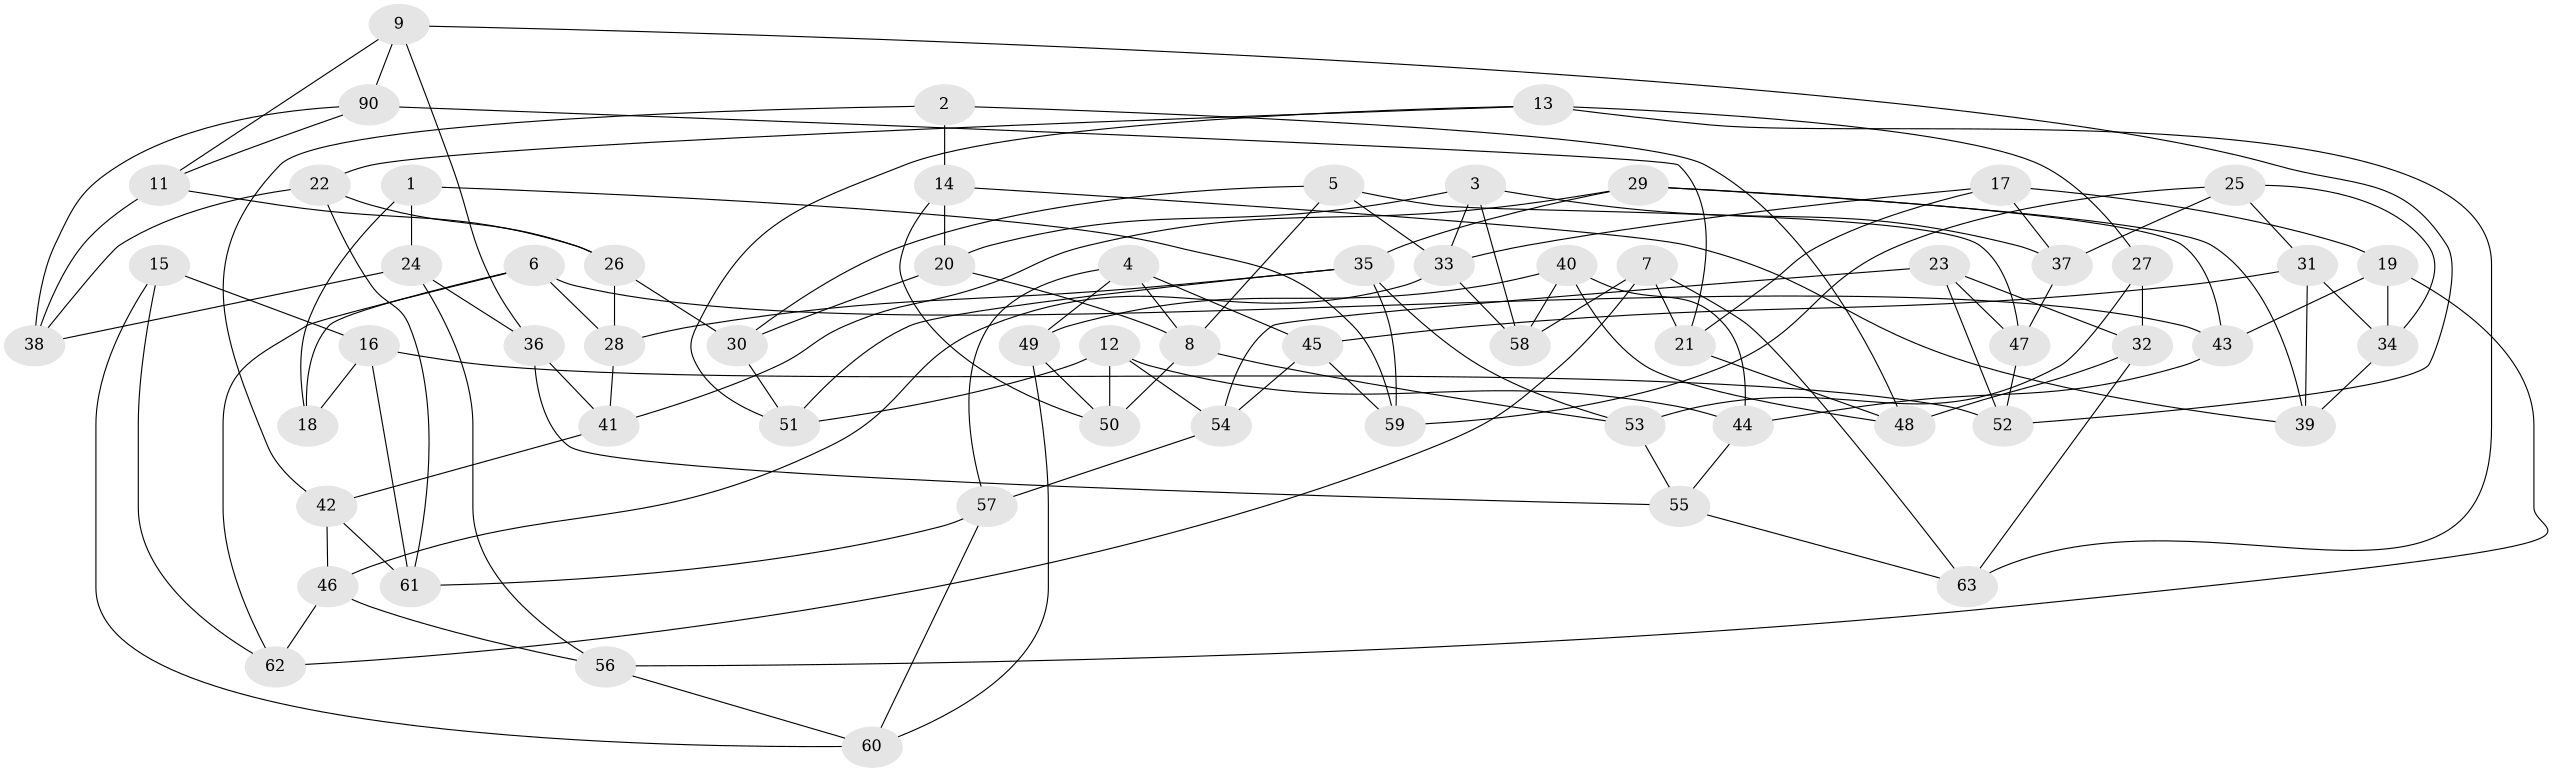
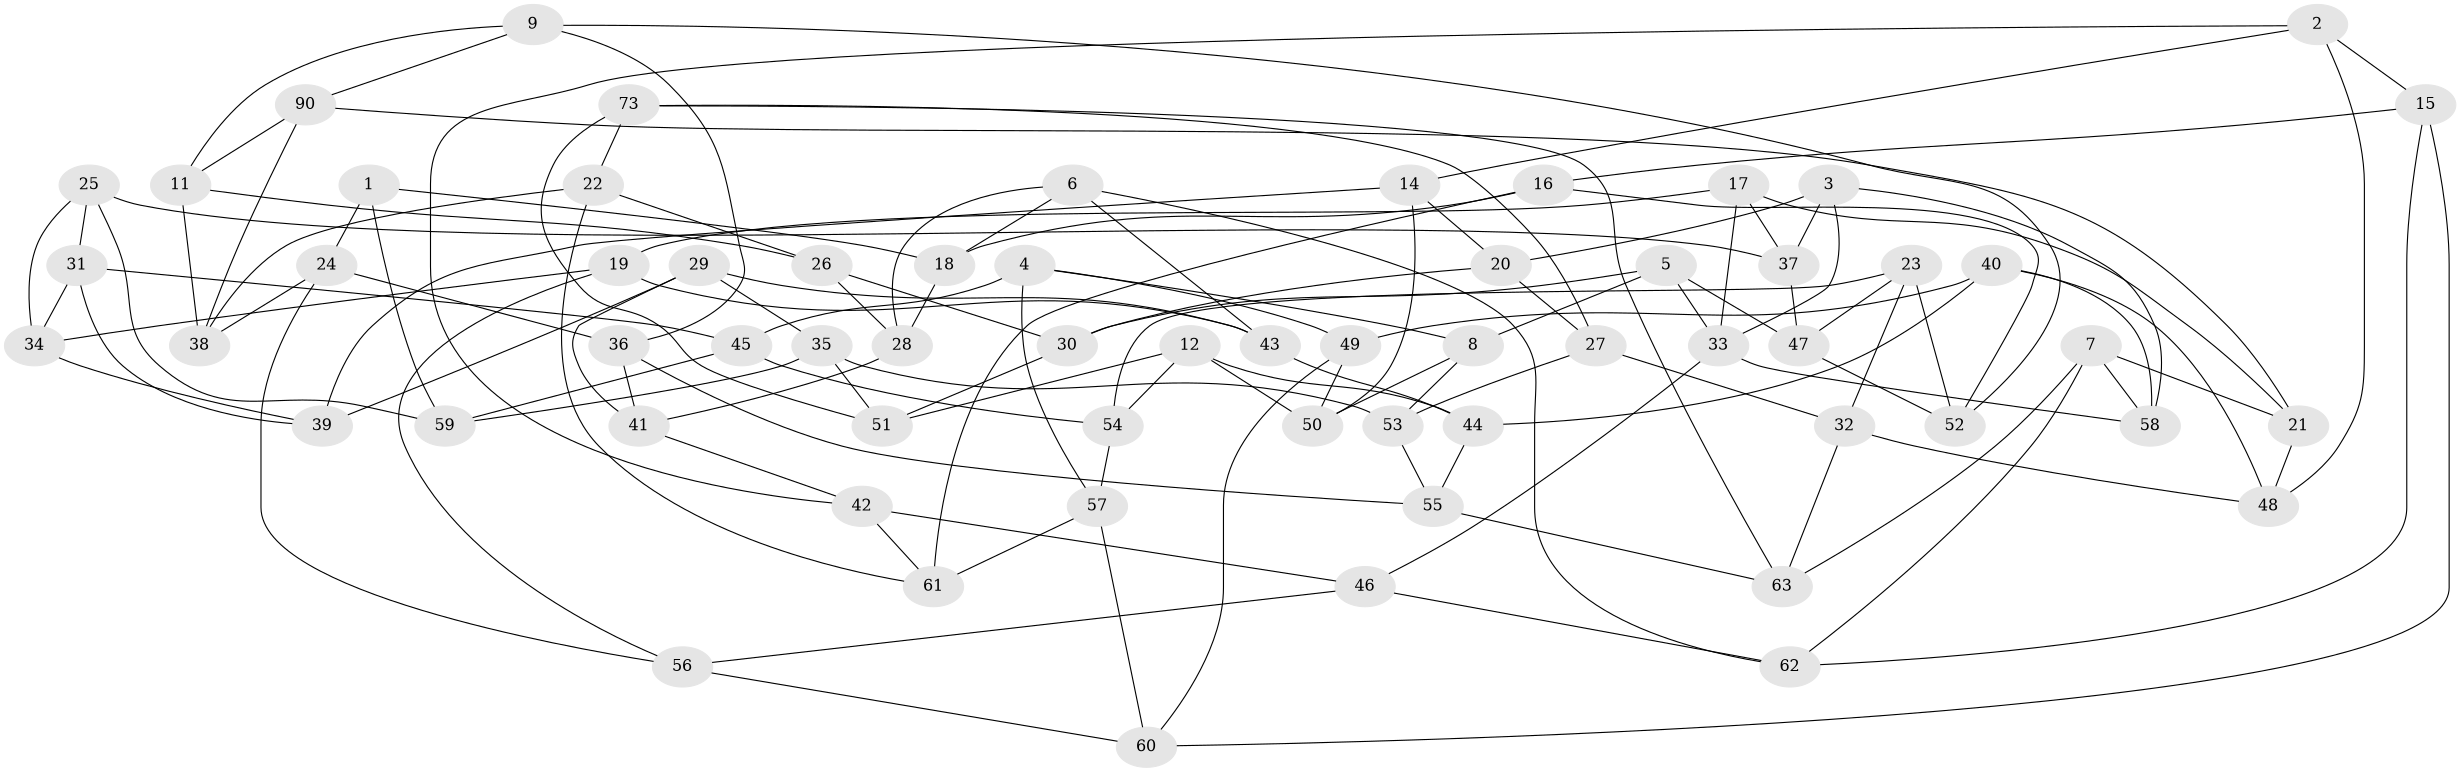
none -> (2372, 65)
(1544, 105) -> (629, 105)
(1022, 286) -> (1549, 306)
(987, 298) -> (919, 314)
